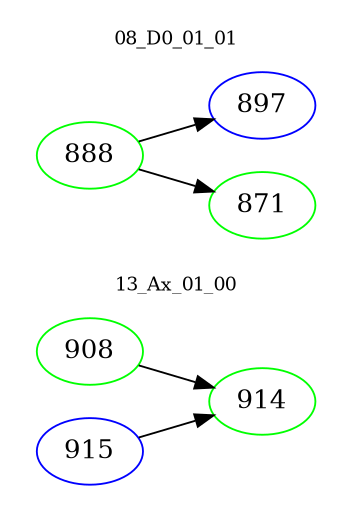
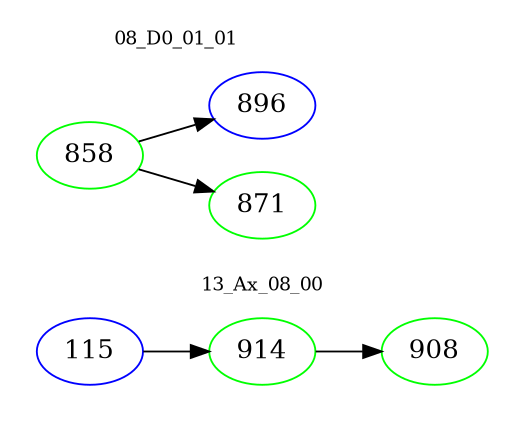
(262, 105) -> (262, 105)
(90, 155) -> (90, 155)
(176, 286) -> (262, 286)
(167, 374) -> (339, 352)
(90, 451) -> (90, 352)
